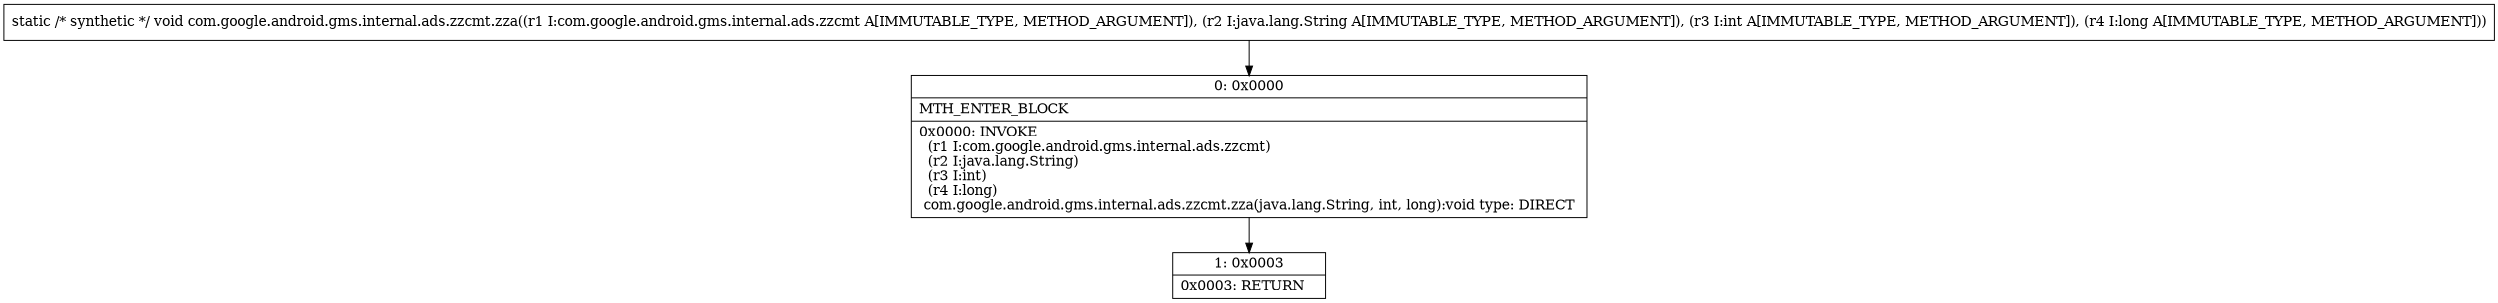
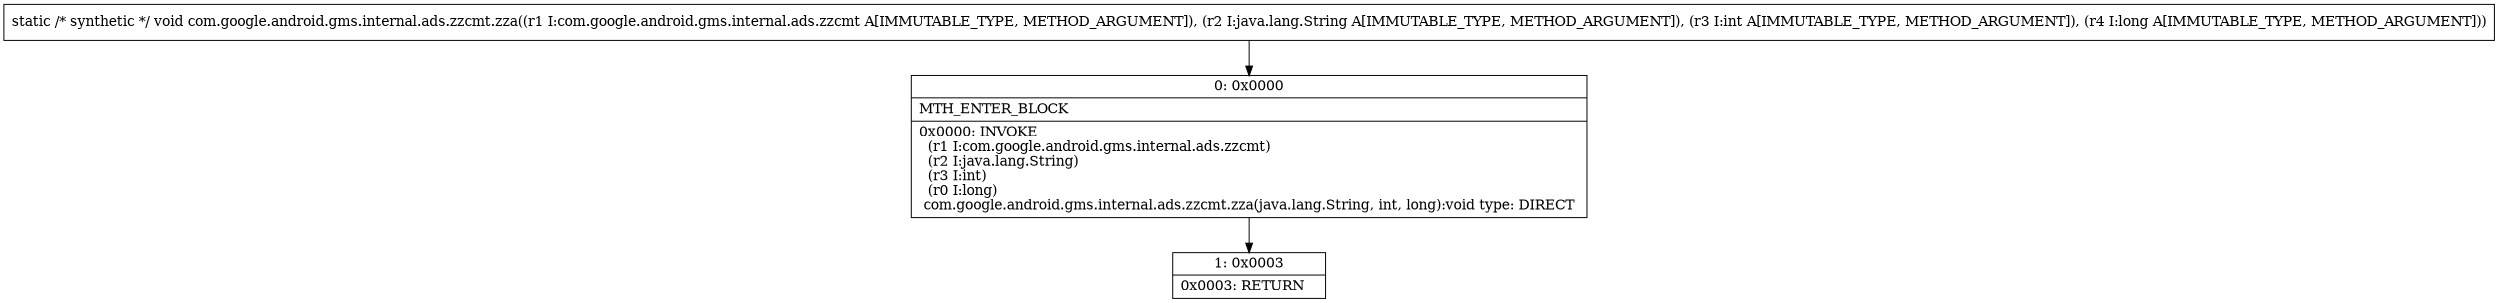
(959, 191) -> (959, 191)
